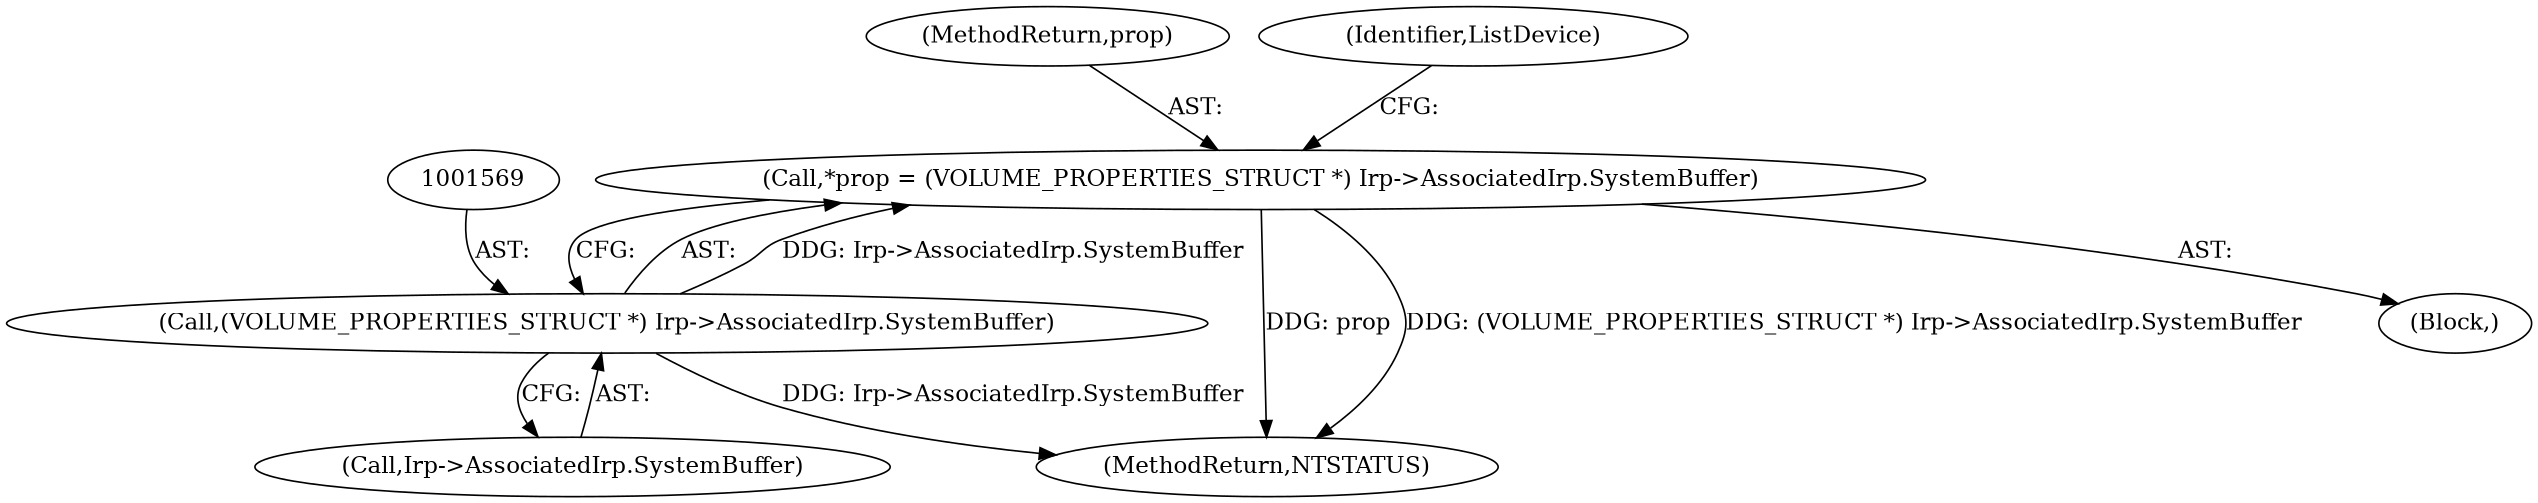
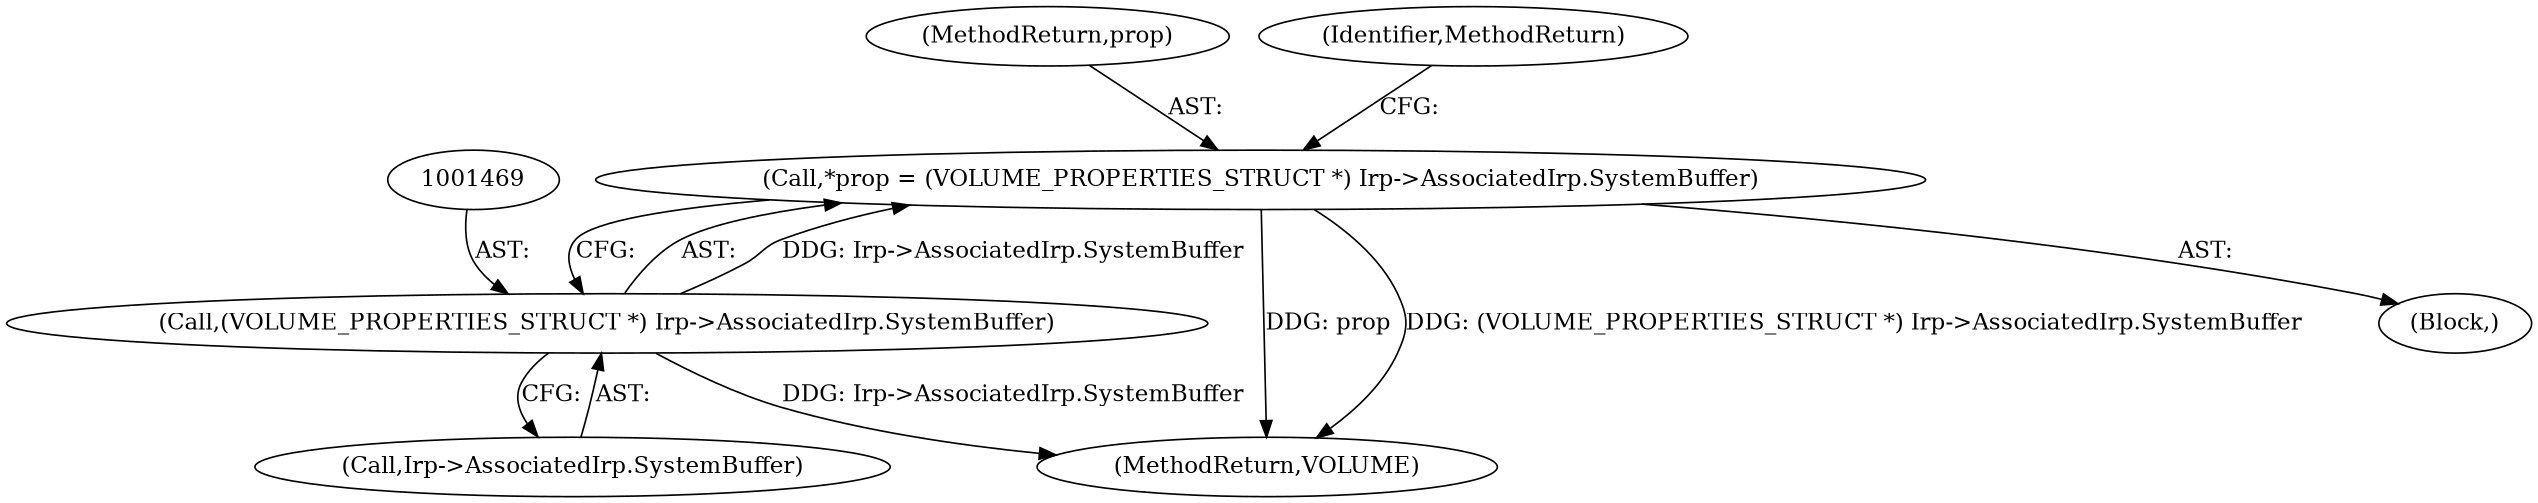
(1473, 36) -> (1473, 36)
(474, 180) -> (474, 180)
(1267, 467) -> (1267, 467)
